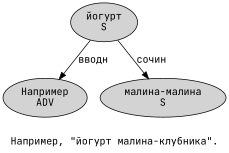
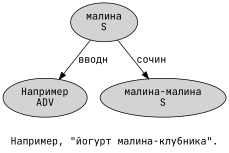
(104, 22) -> (104, 22)
